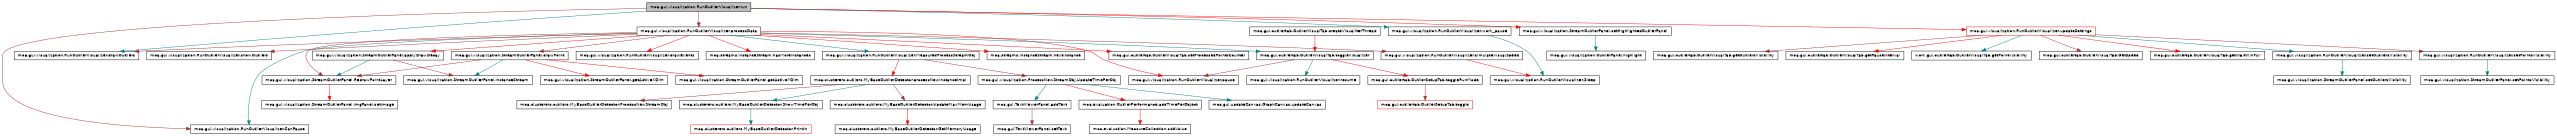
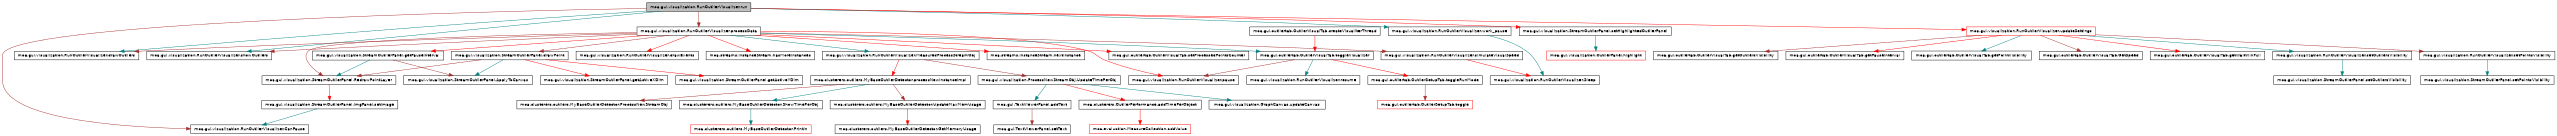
none -> (456, 31)
(420, 41) -> (292, 116)
(378, 56) -> (378, 56)
(1596, 56) -> (1596, 56)
(1972, 56) -> (1972, 56)
(468, 80) -> (468, 80)
(1140, 105) -> (1140, 105)
(1267, 105) -> (1267, 105)
(1140, 129) -> (1140, 129)
